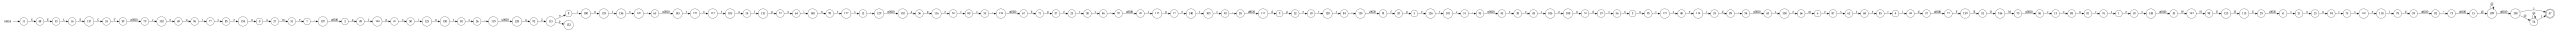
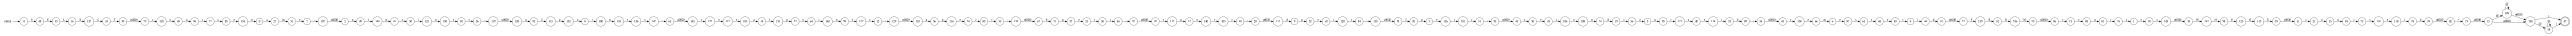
(559, 18) -> (577, 21)
none -> (2508, 23)
